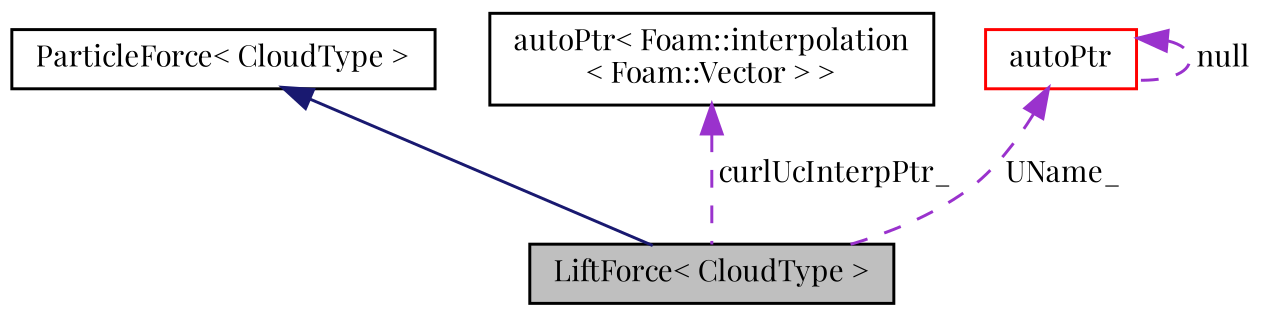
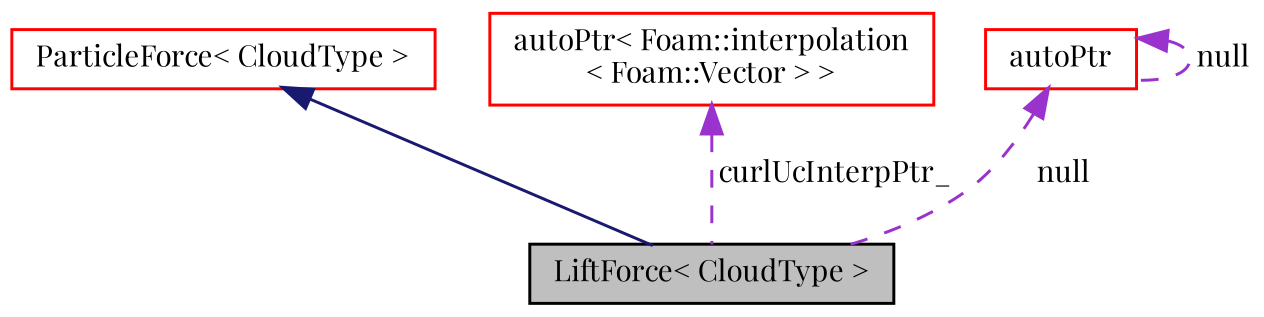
(223, 59) -> (223, 59)
(712, 59) -> (712, 59)
(1061, 175) -> (1061, 175)
